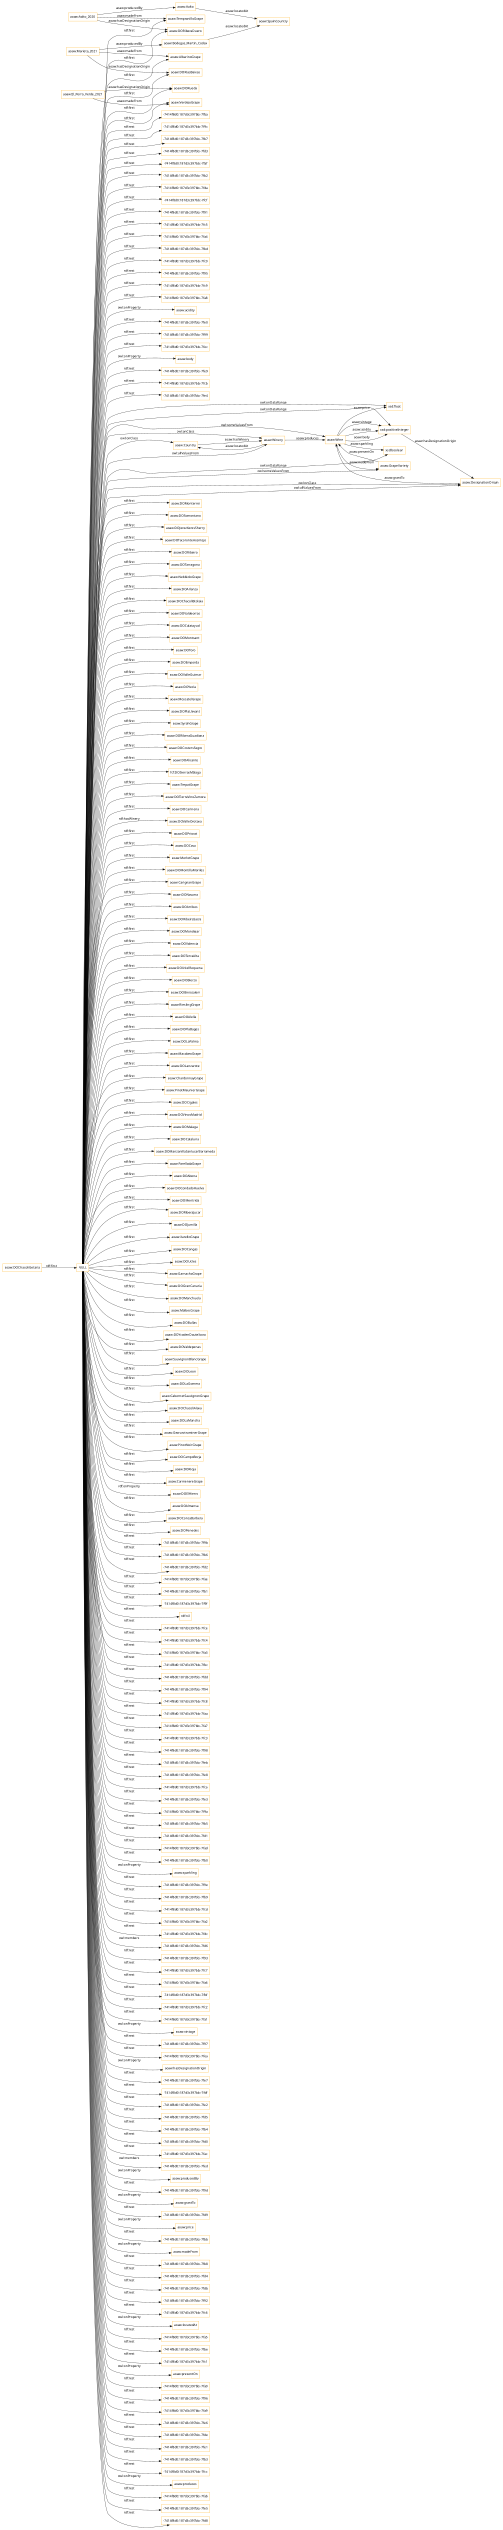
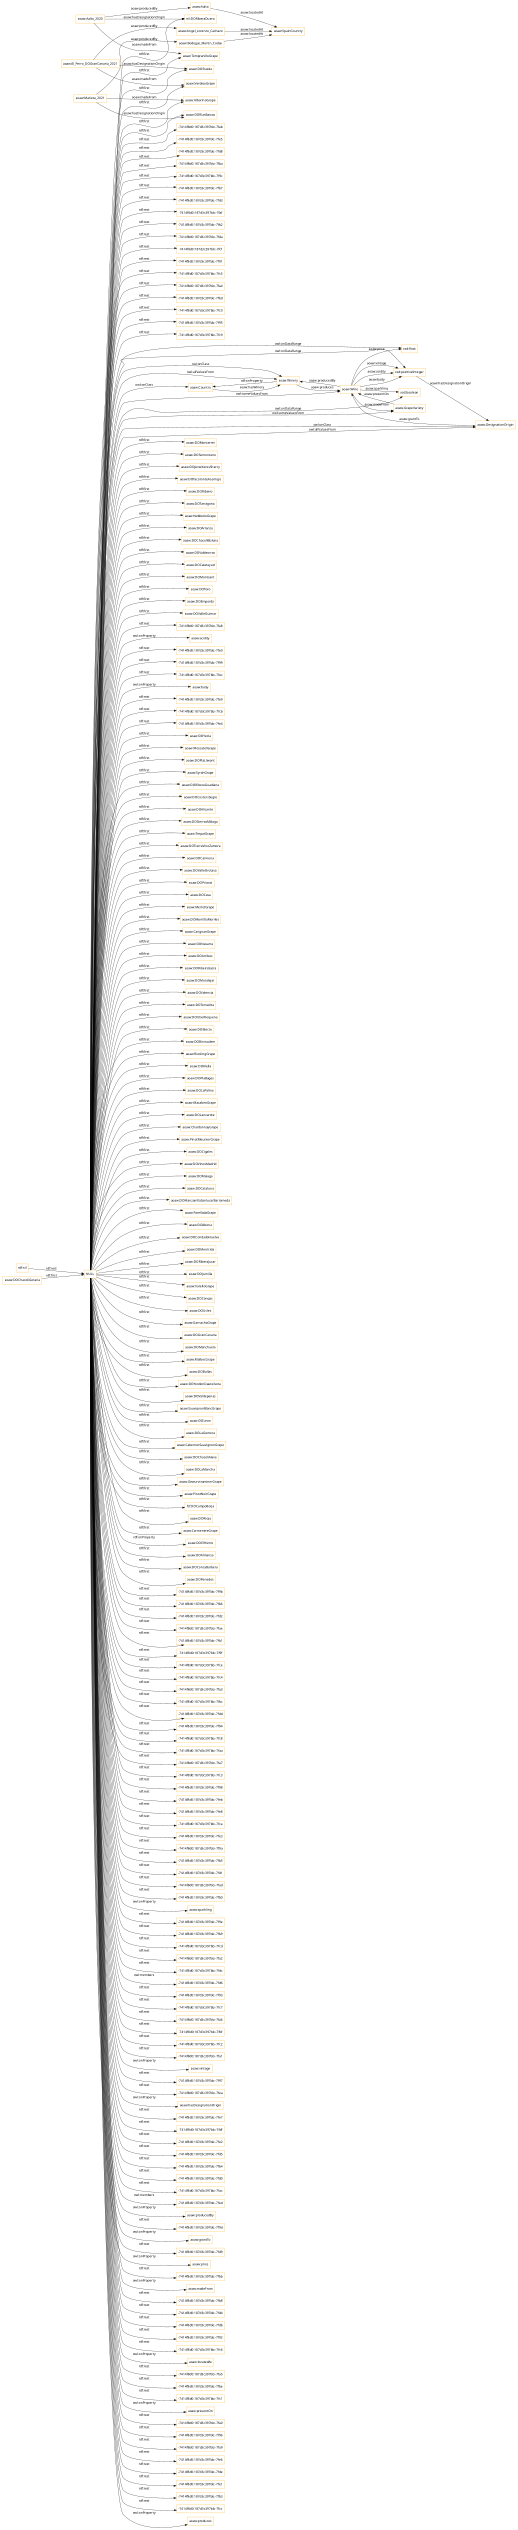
(186, 31) -> (200, 19)
none -> (200, 31)
(83, 94) -> (90, 64)
none -> (321, 383)
(237, 446) -> (252, 381)
(186, 773) -> (200, 822)
(129, 819) -> (144, 868)
(186, 1457) -> (200, 1506)
(88, 1477) -> (55, 1271)
